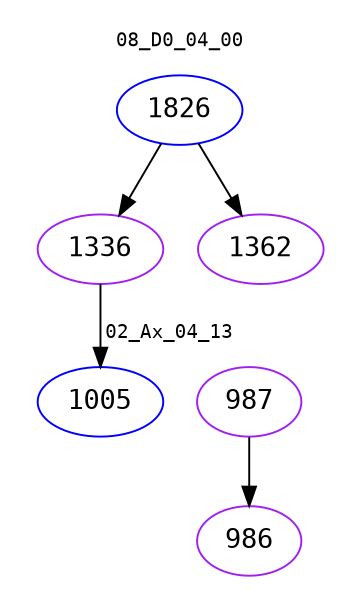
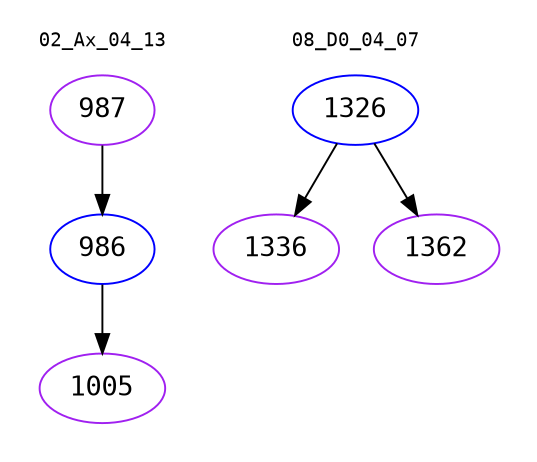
(181, 42) -> (356, 42)
(180, 110) -> (355, 110)
(100, 327) -> (102, 309)
(100, 402) -> (102, 388)
(249, 541) -> (102, 249)
